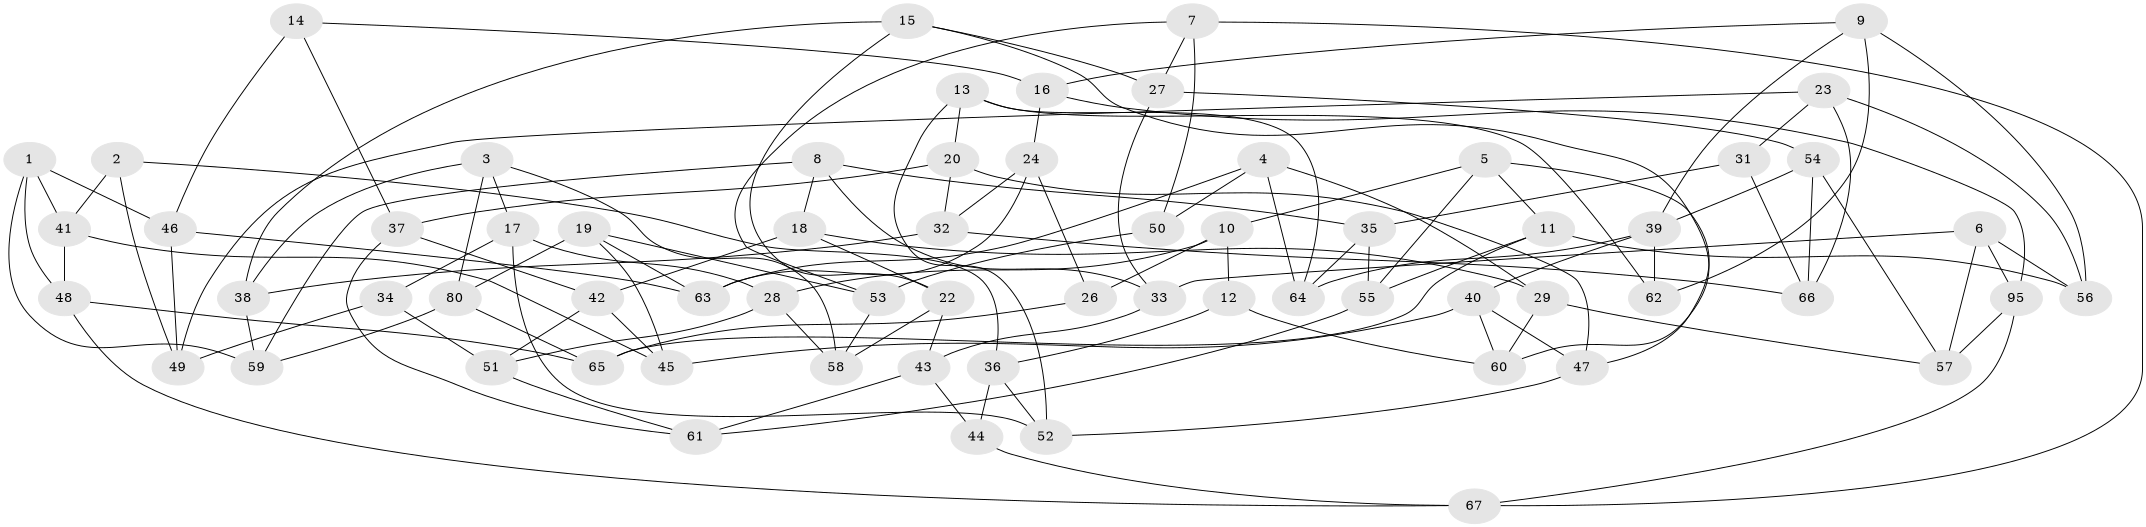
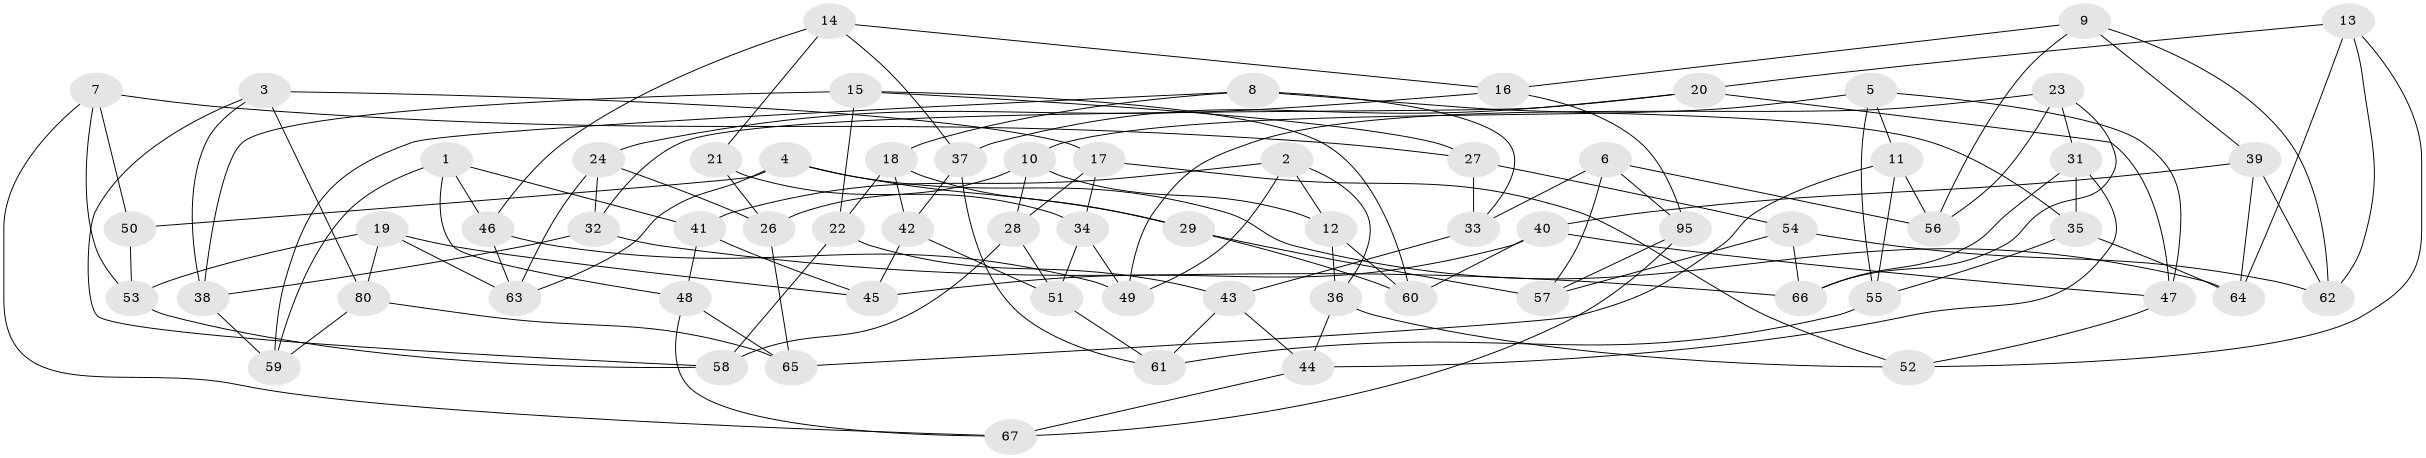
none -> (716, 160)
none -> (1309, 194)
(1735, 196) -> (2136, 262)
none -> (1773, 338)
